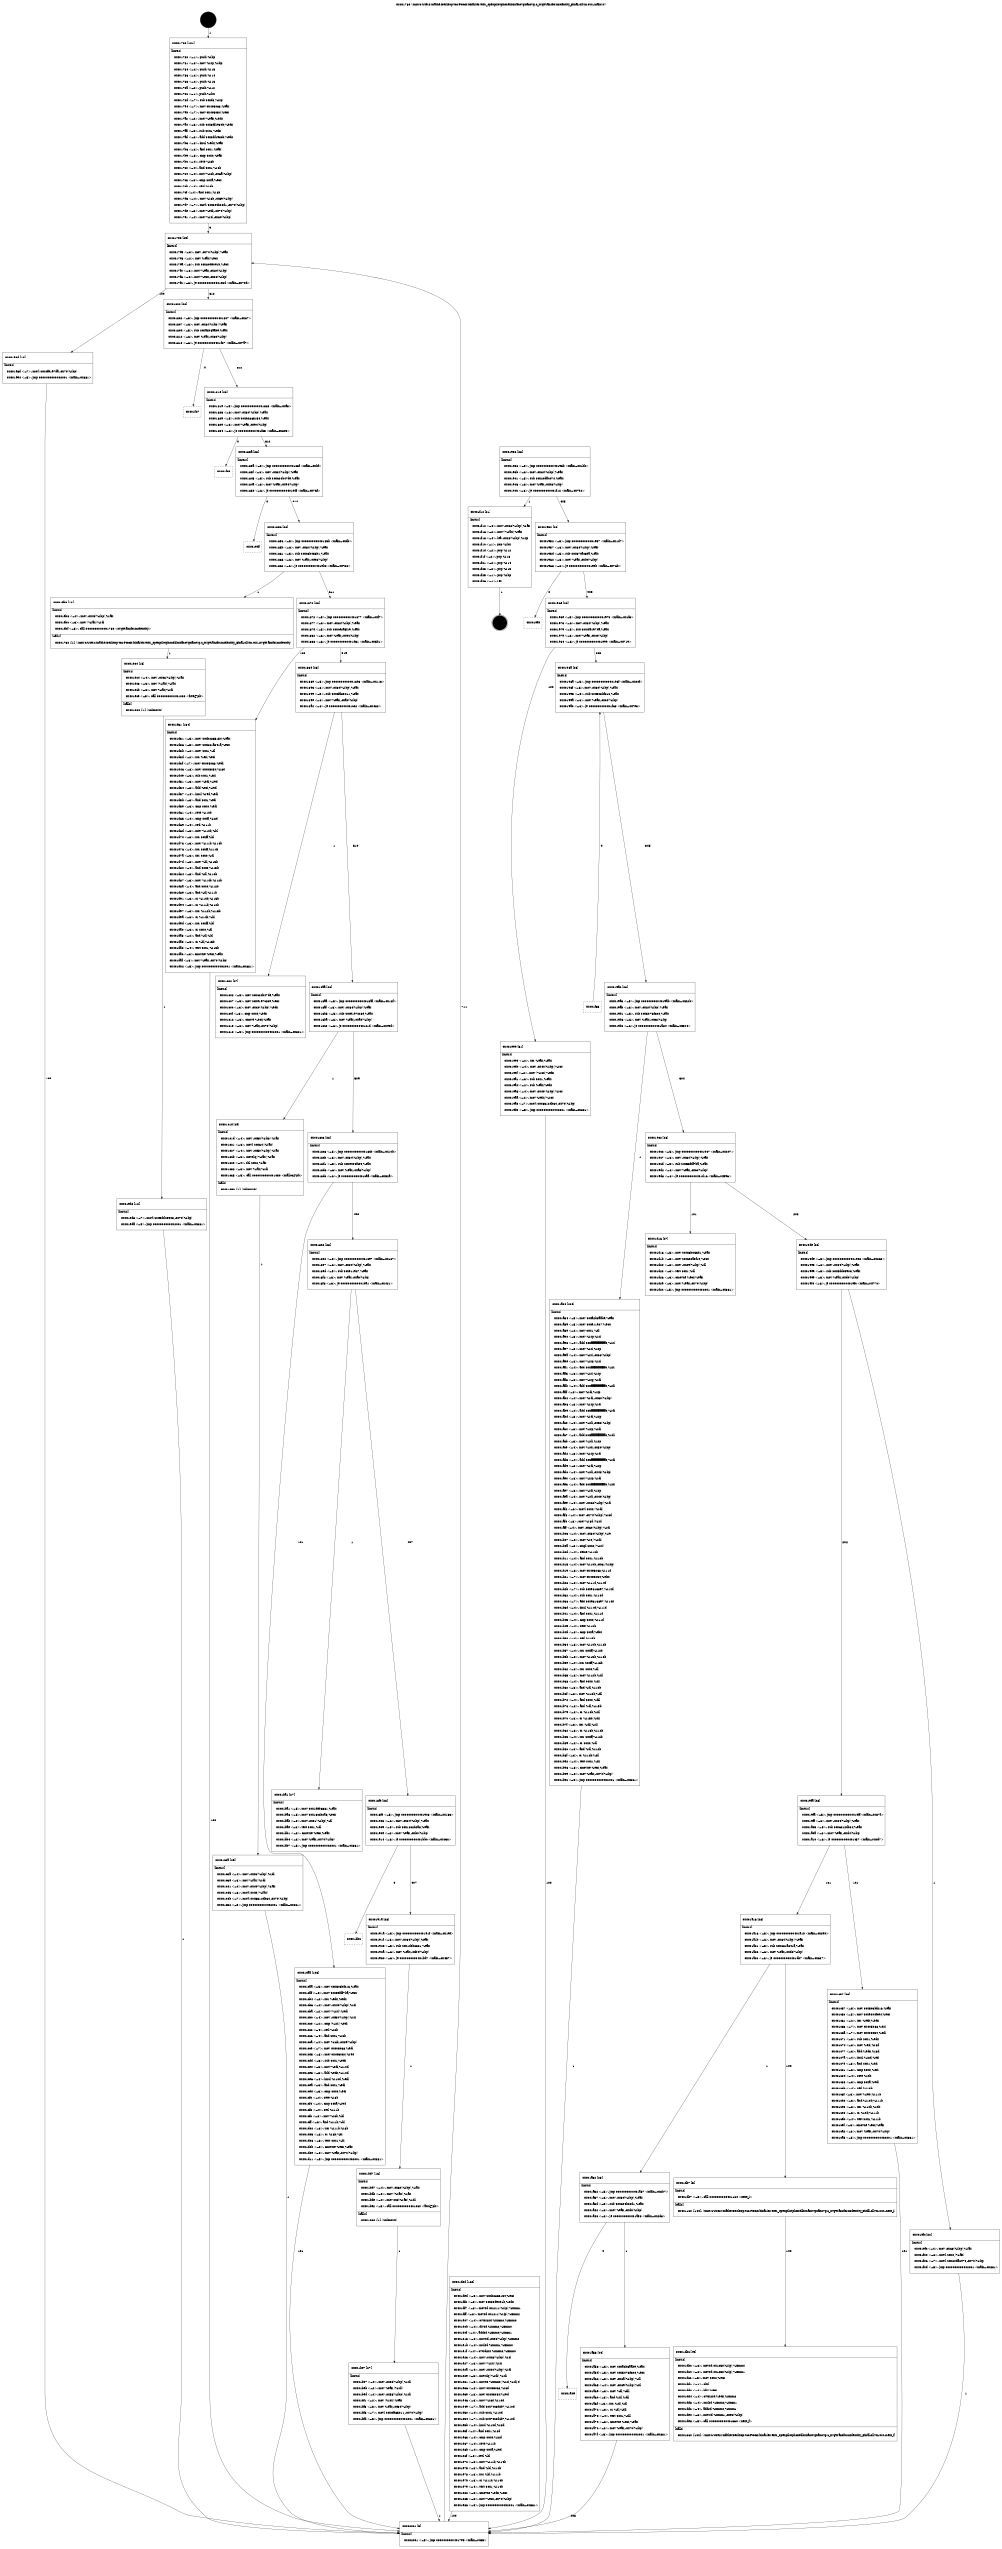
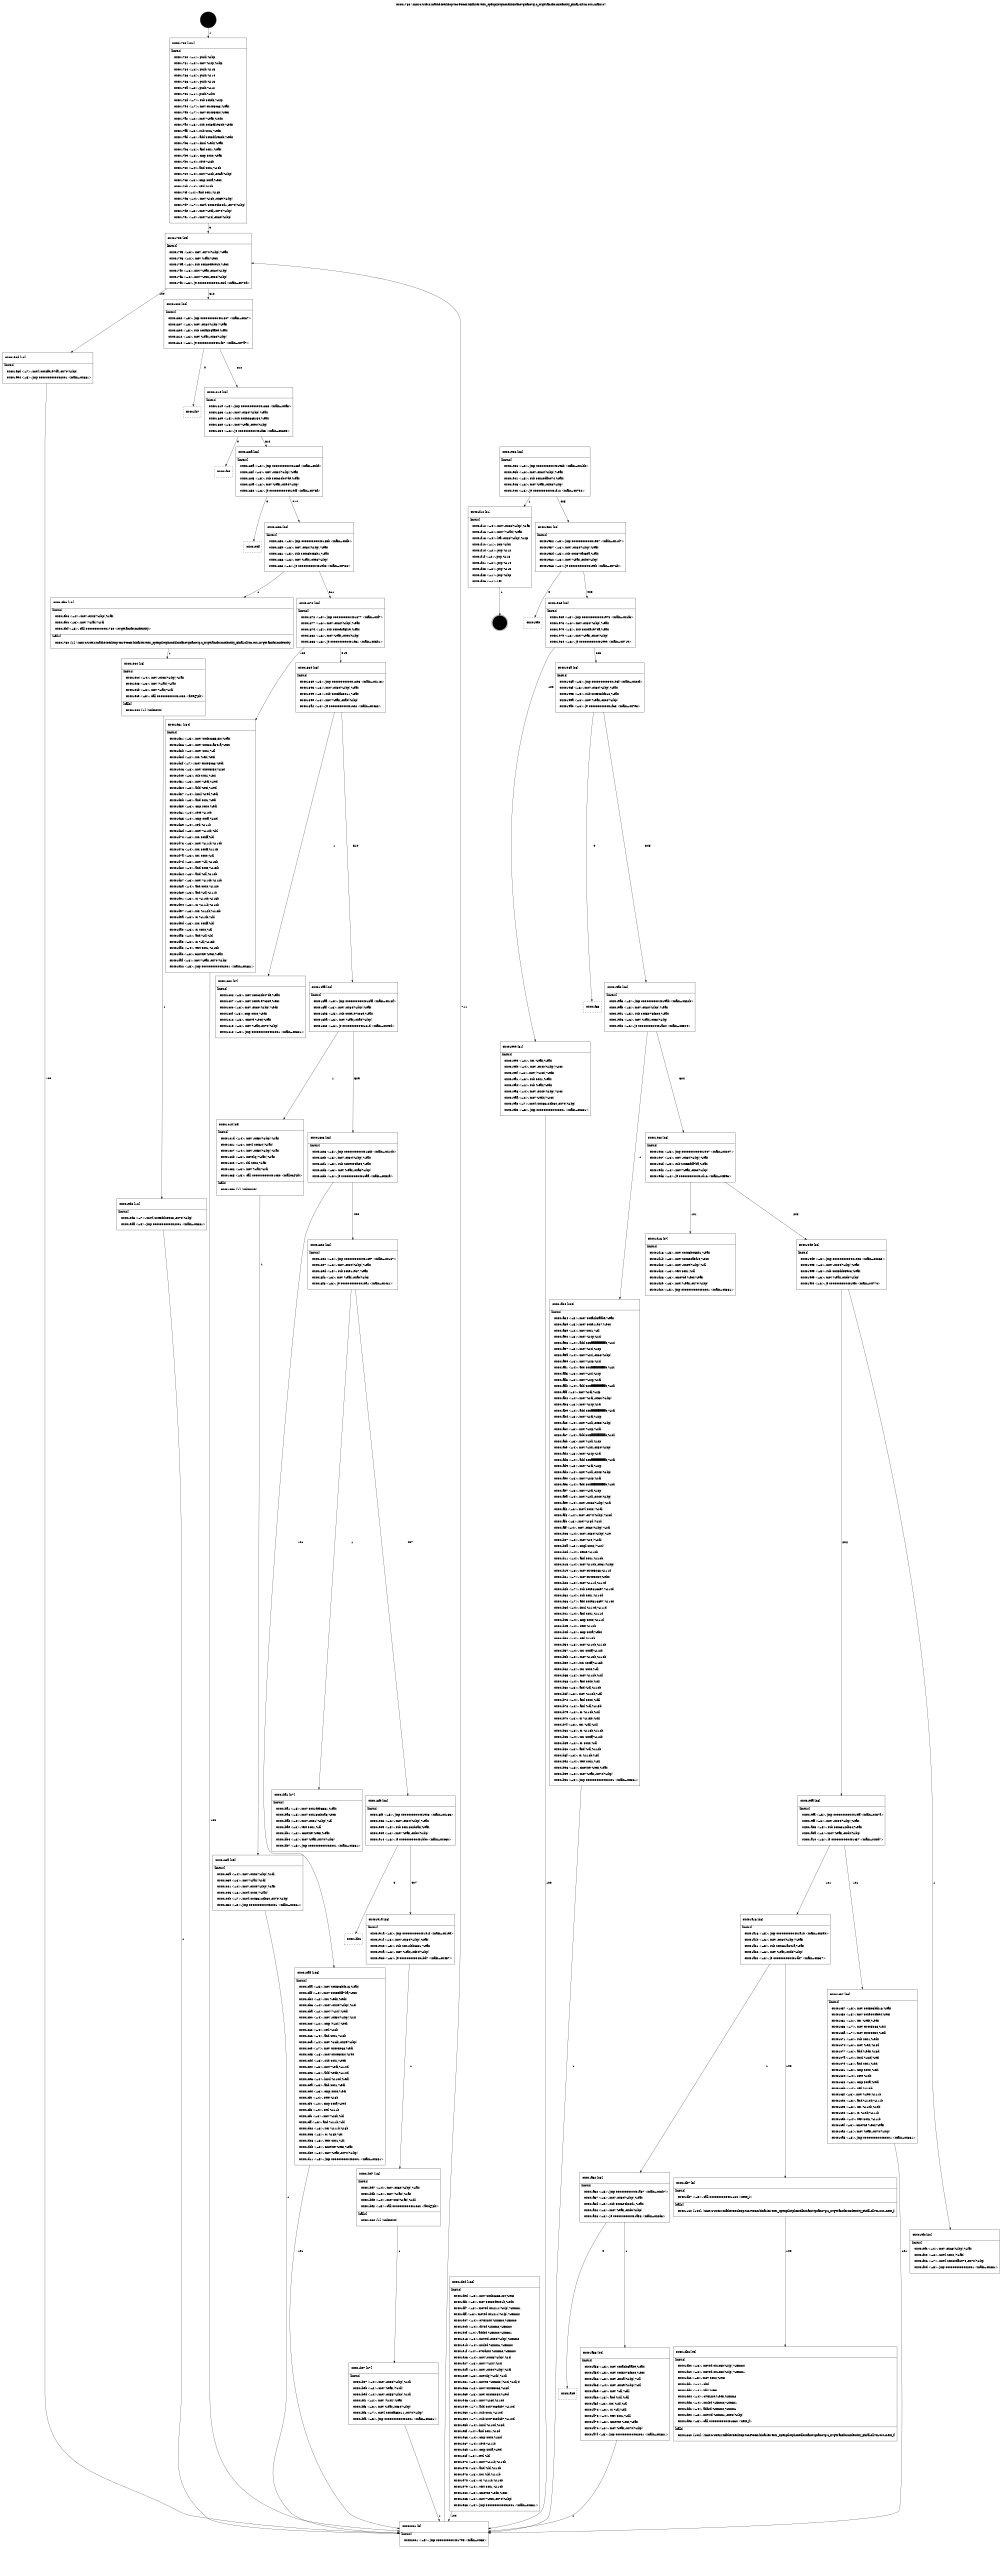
(599, 858) -> (586, 856)
(573, 2516) -> (573, 2516)
(828, 2527) -> none
